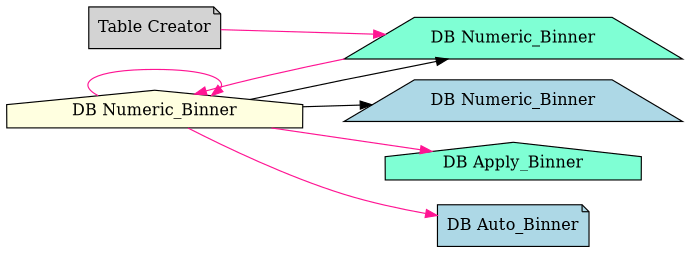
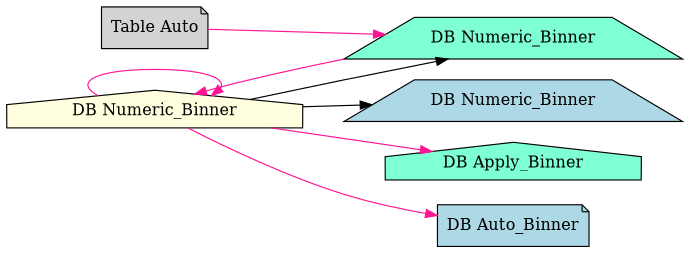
(155, 28) -> (155, 28)
